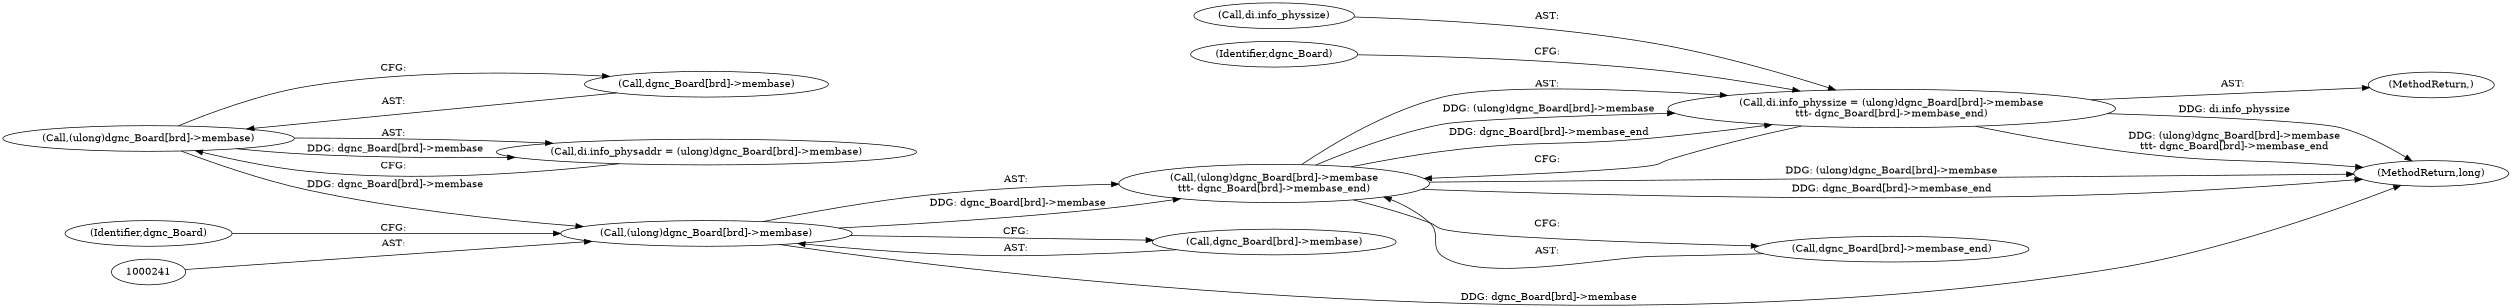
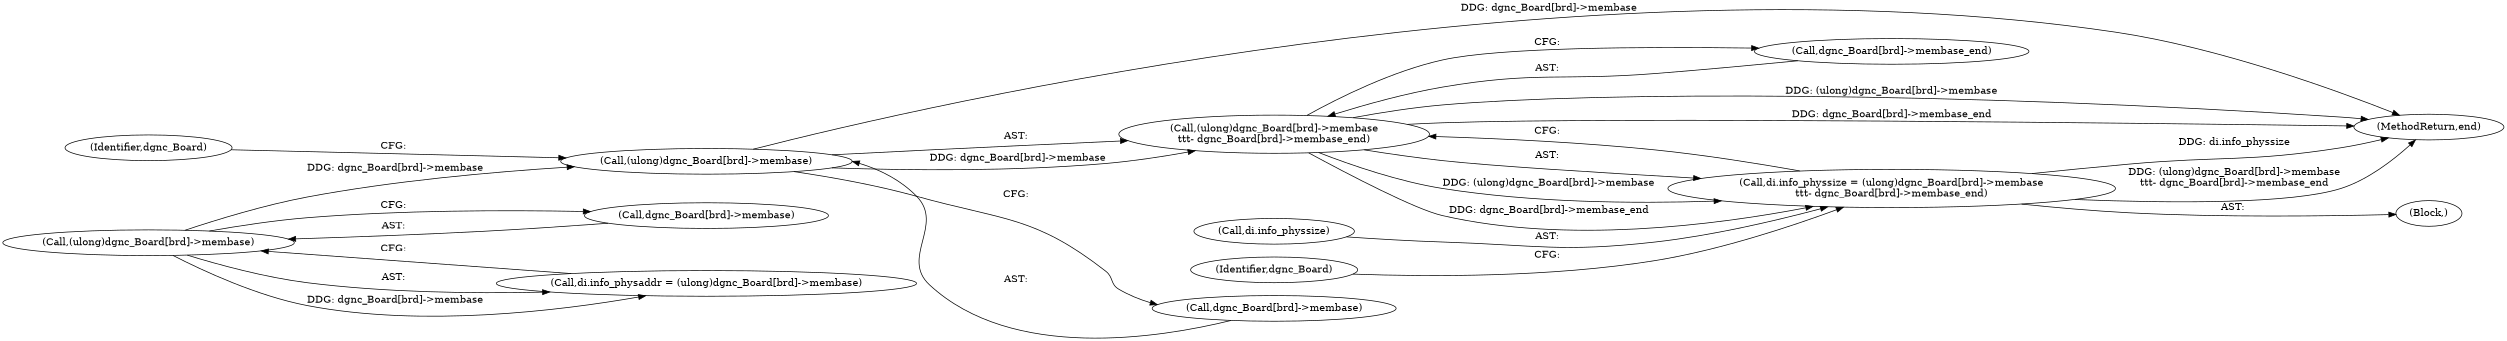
(2431, 85) -> (2429, 213)
(2431, 173) -> (2429, 127)
(149, 272) -> none
